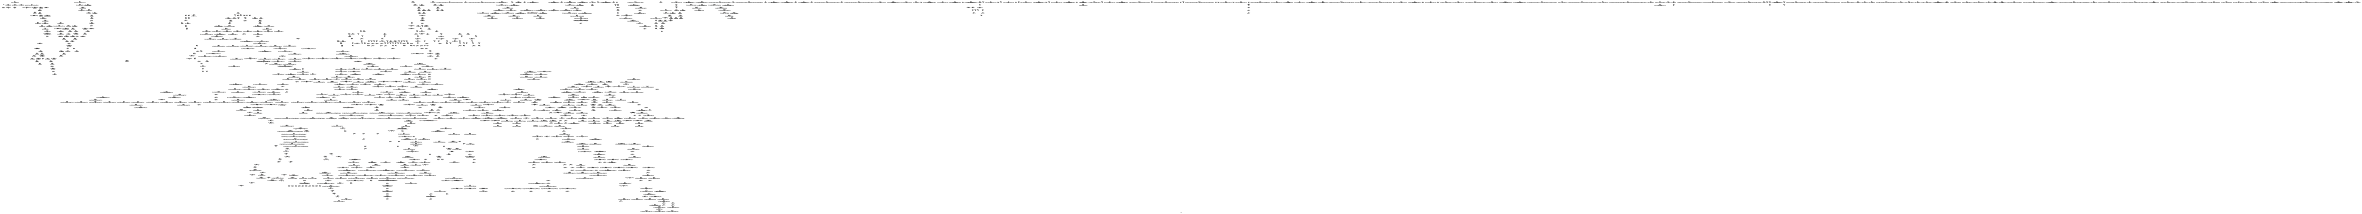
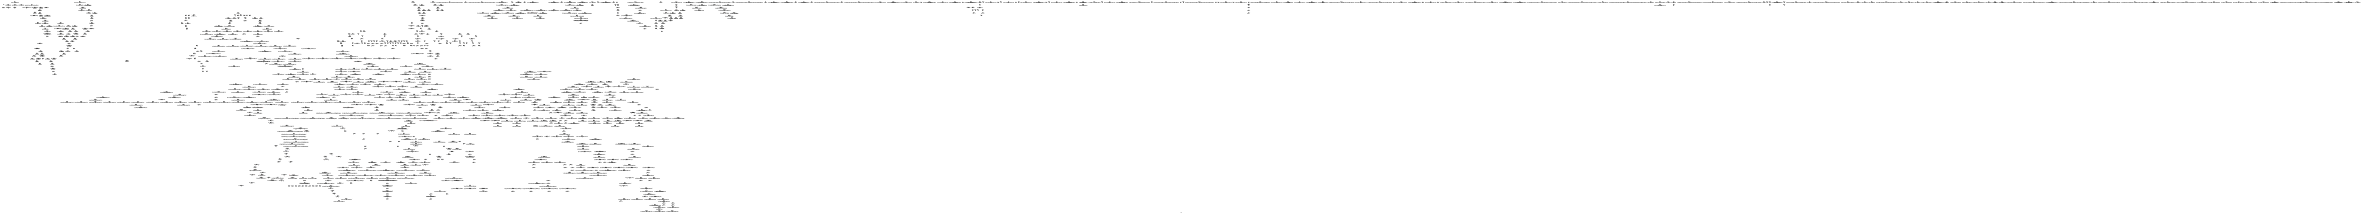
none -> (538, 107)
